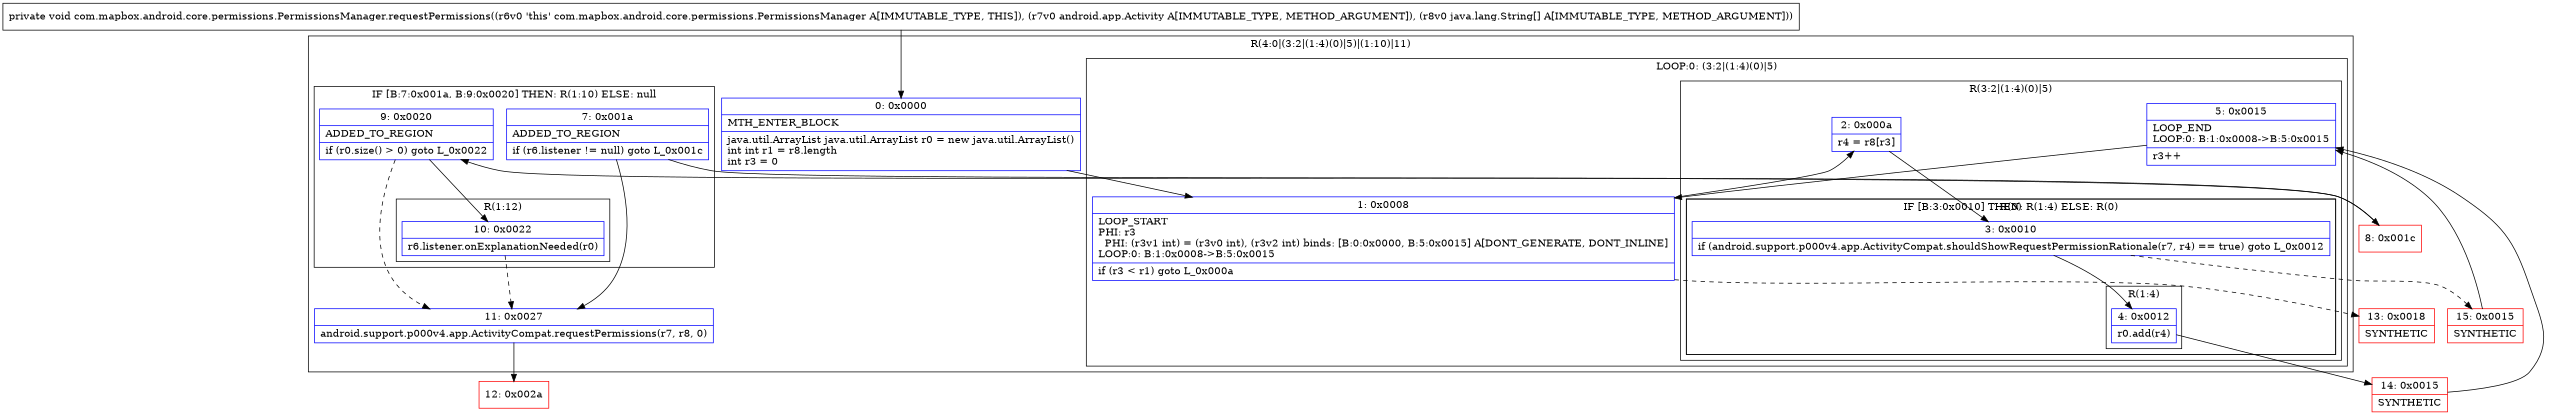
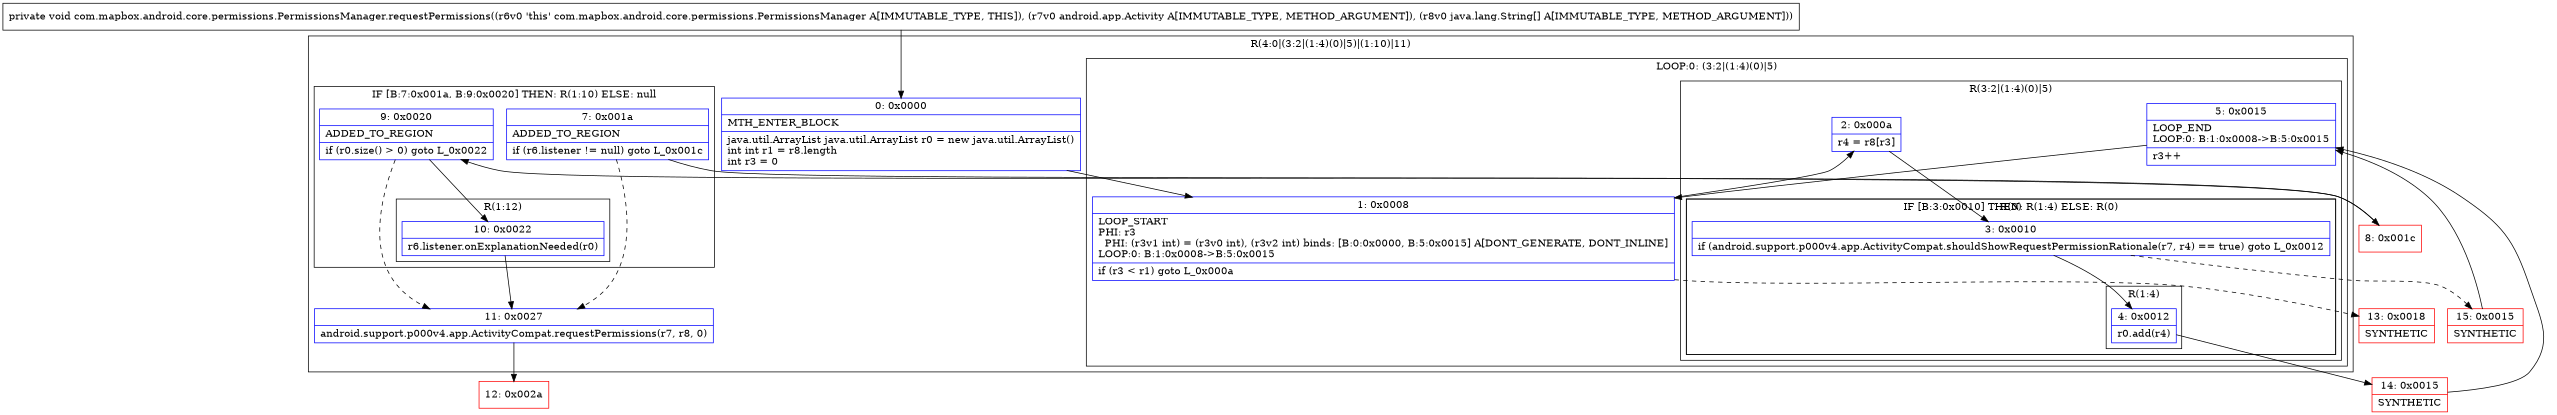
(626, 240) -> (626, 240)
(508, 279) -> (508, 279)
